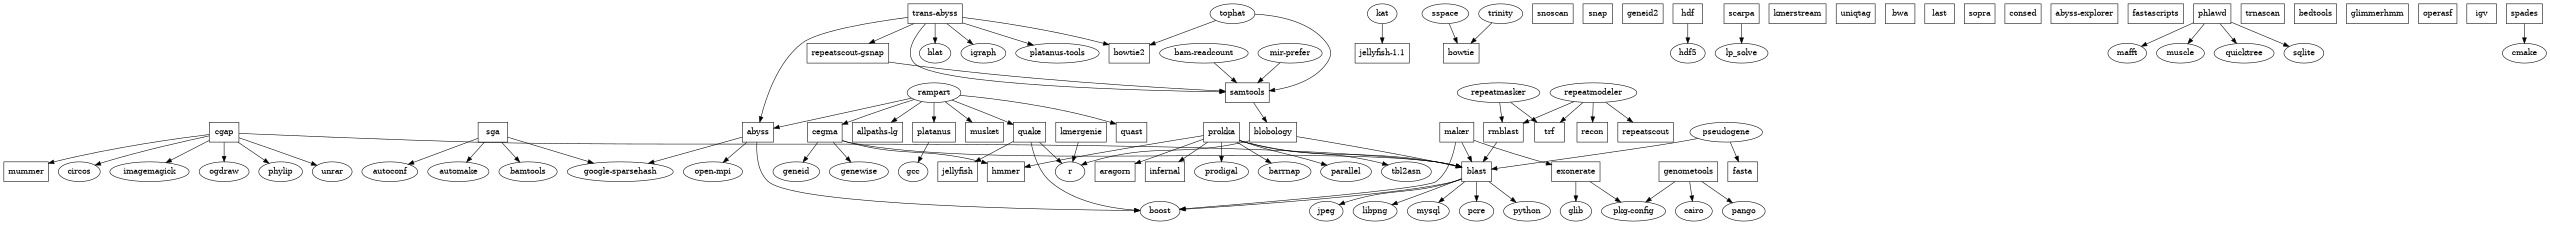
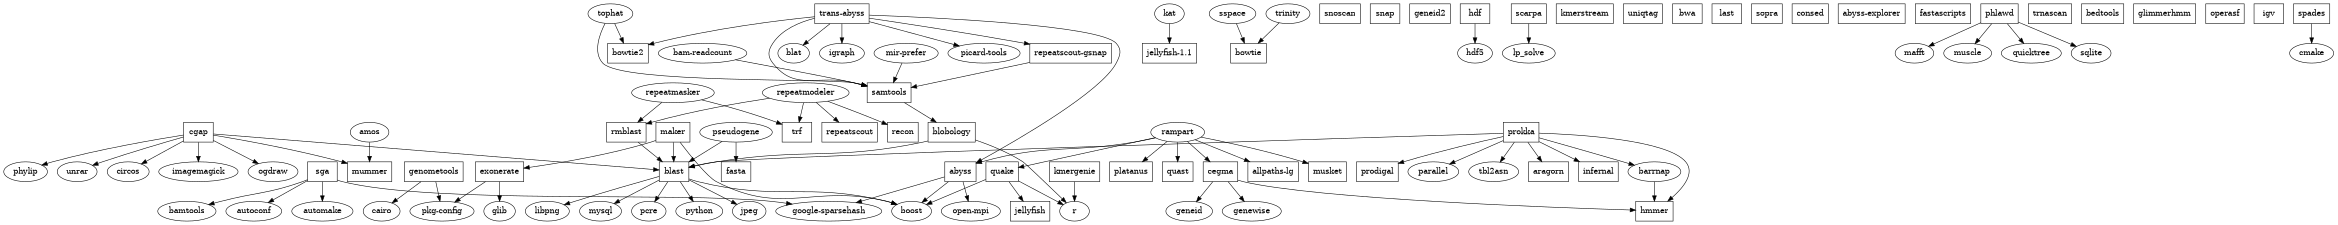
(1057, 53) -> (984, 53)
none -> (370, 132)
(1134, 156) -> none
(913, 172) -> none
(1221, 172) -> (1377, 172)
none -> (1654, 189)
(1744, 211) -> none
